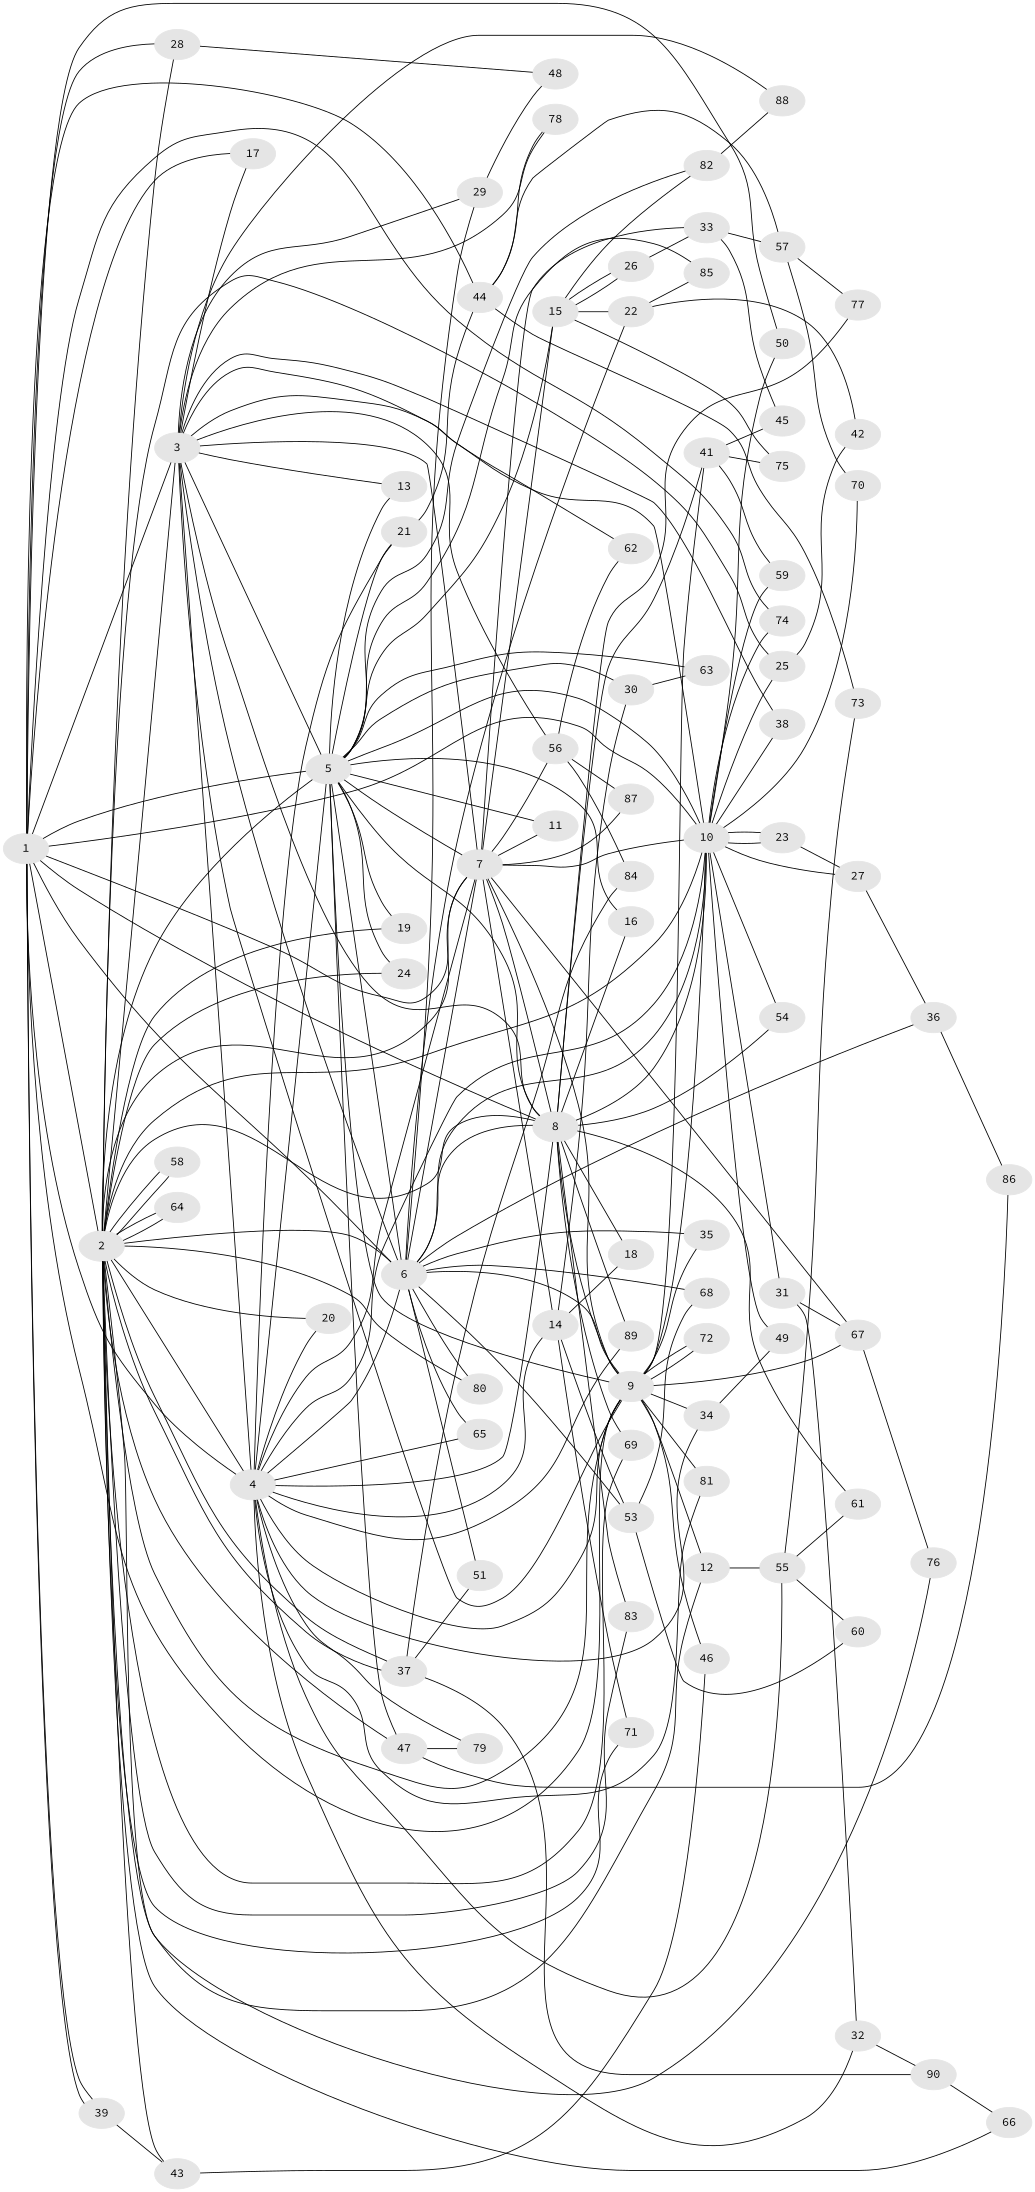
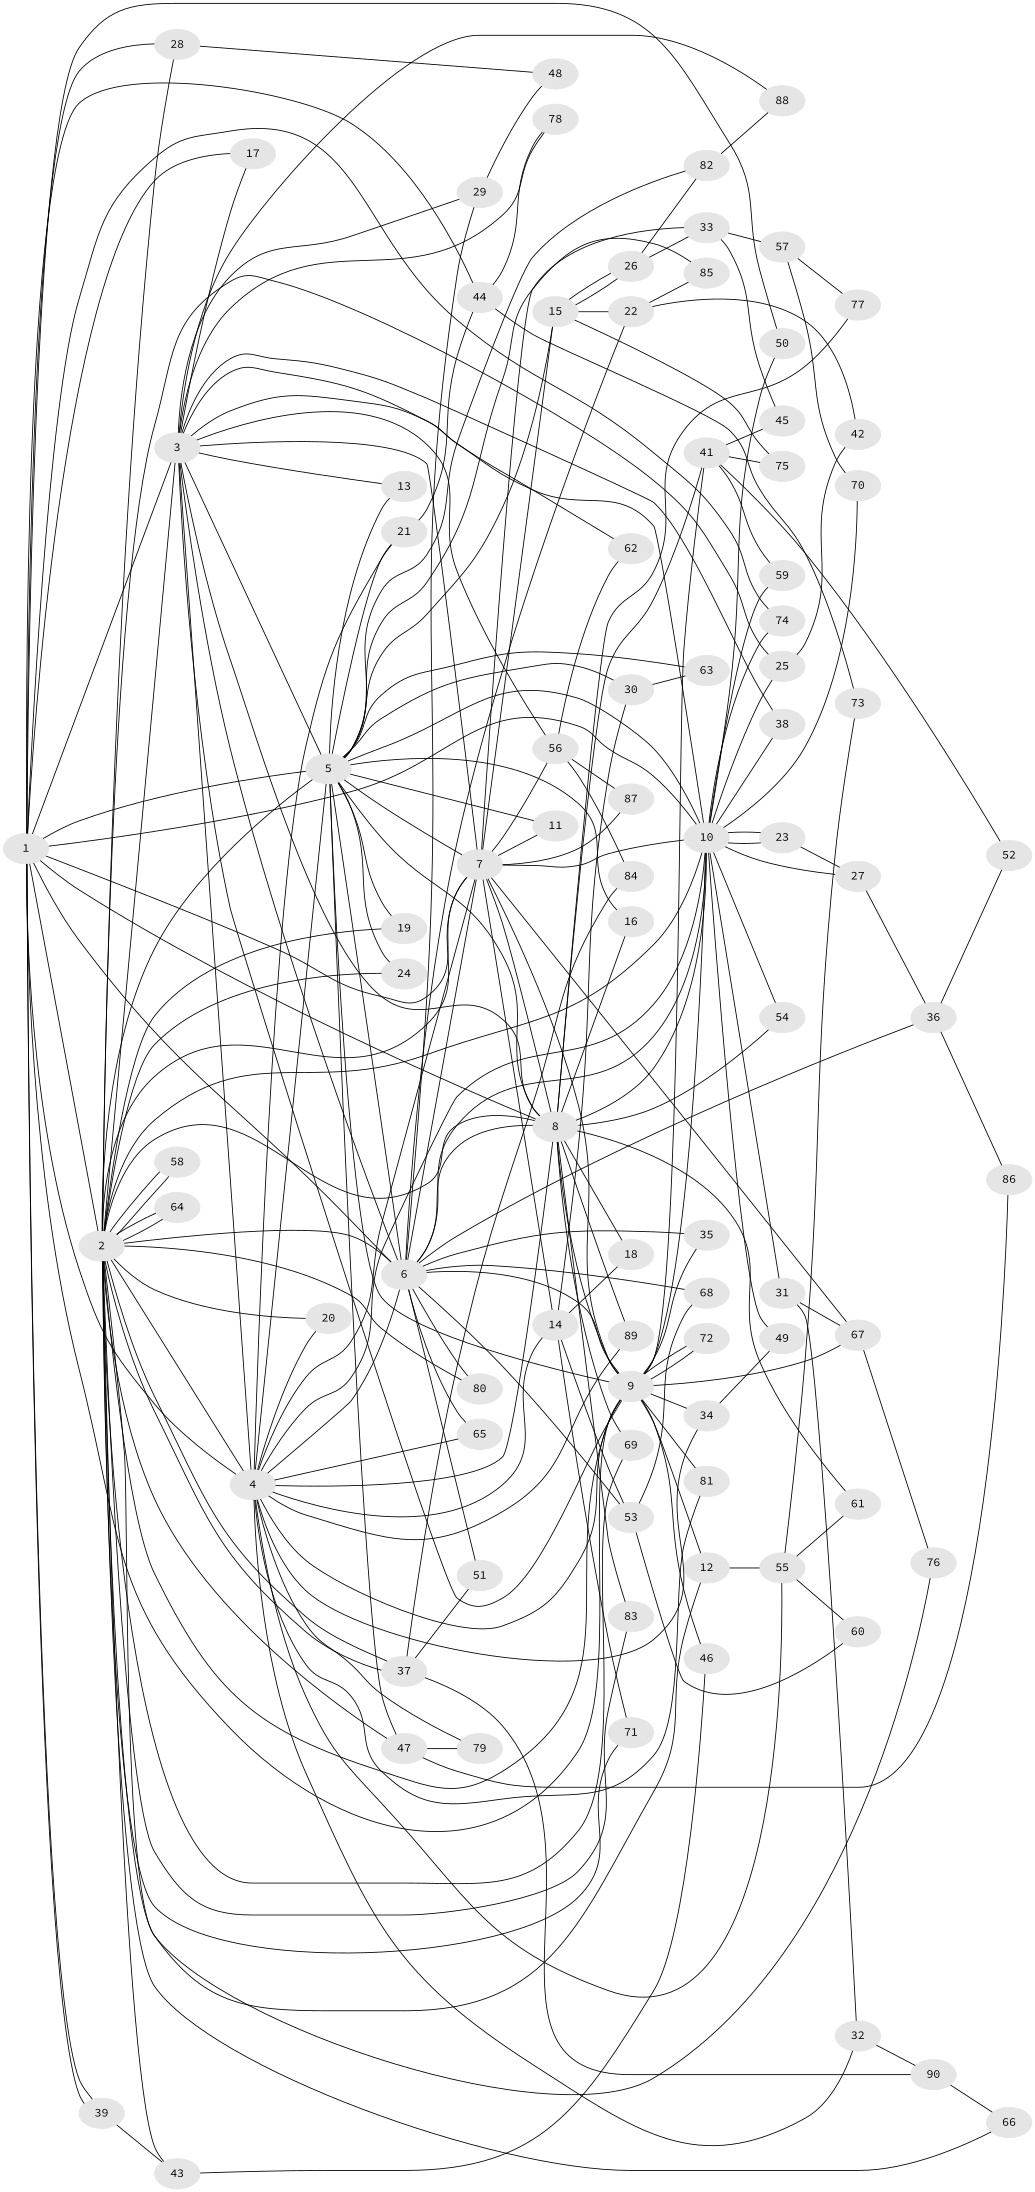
(619, 117) -> none
(625, 228) -> (669, 216)
none -> (1009, 855)
